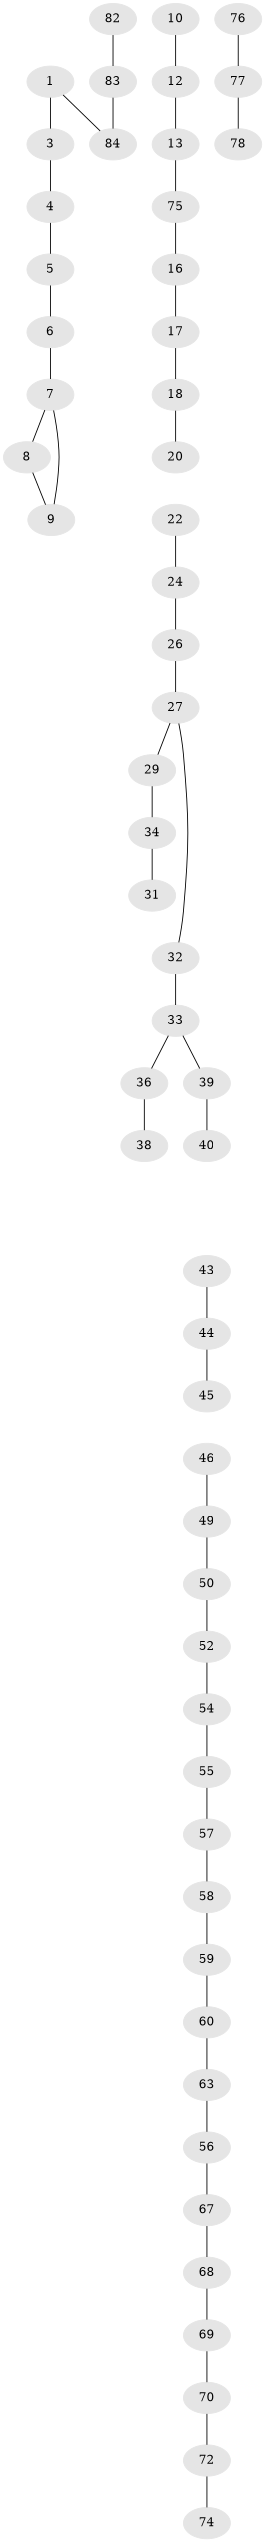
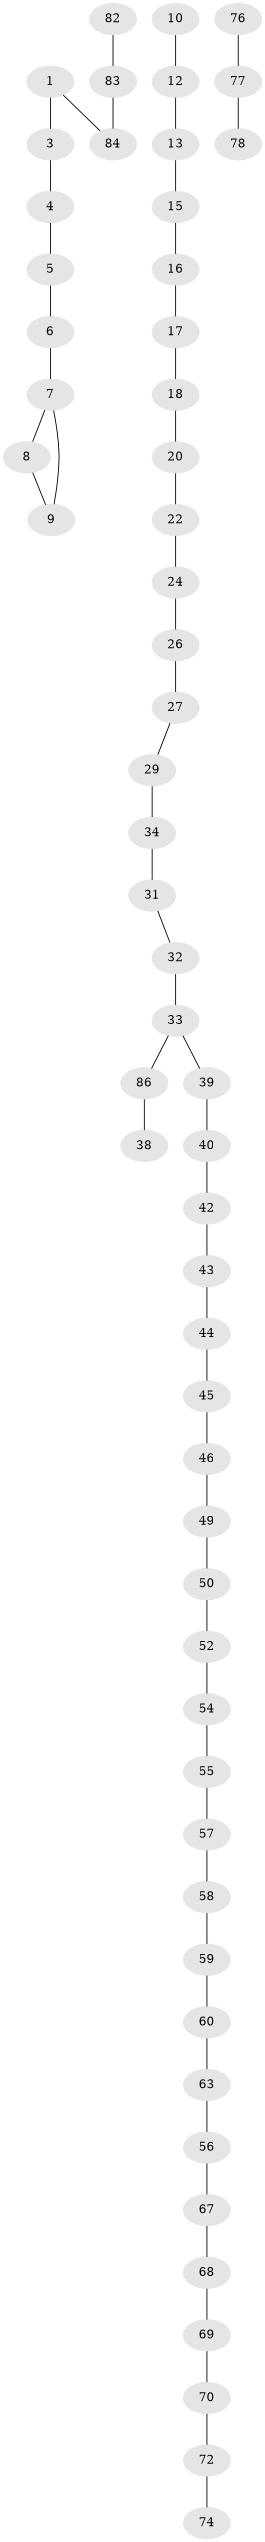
(176, 207) -> (176, 207)
none -> (176, 489)
(188, 833) -> (164, 927)
(144, 1083) -> (144, 1083)
none -> (207, 1209)
none -> (207, 1428)
